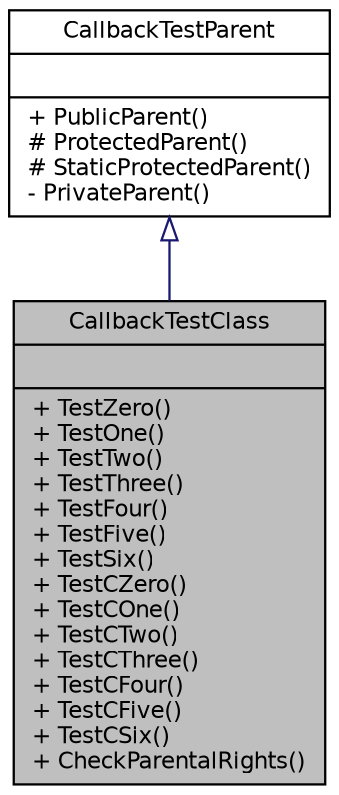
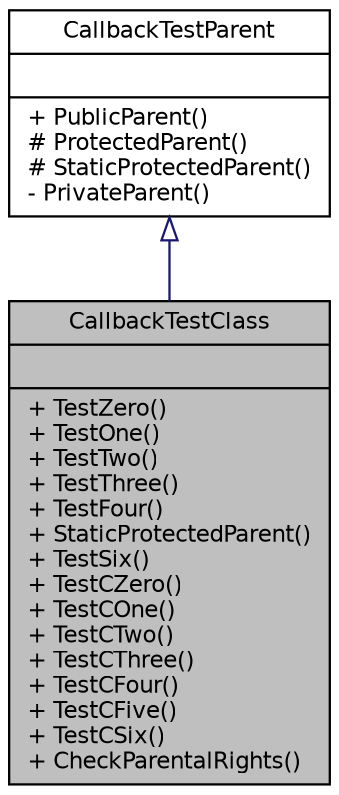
(100, 535) -> (169, 535)
